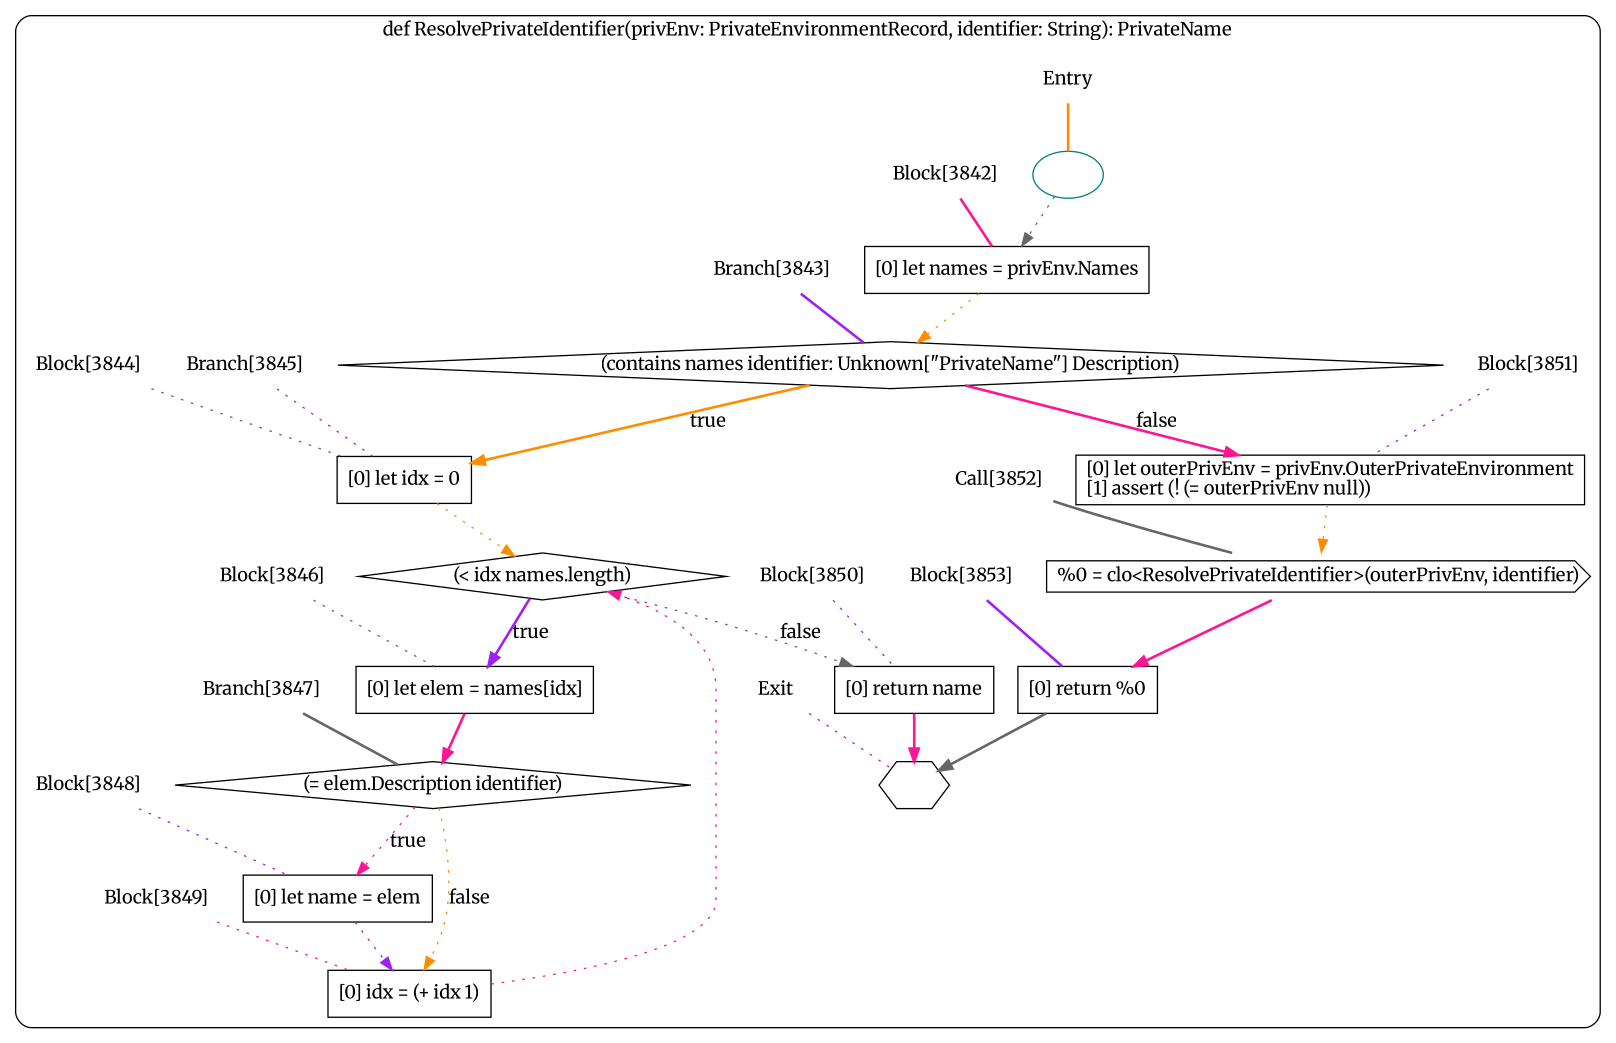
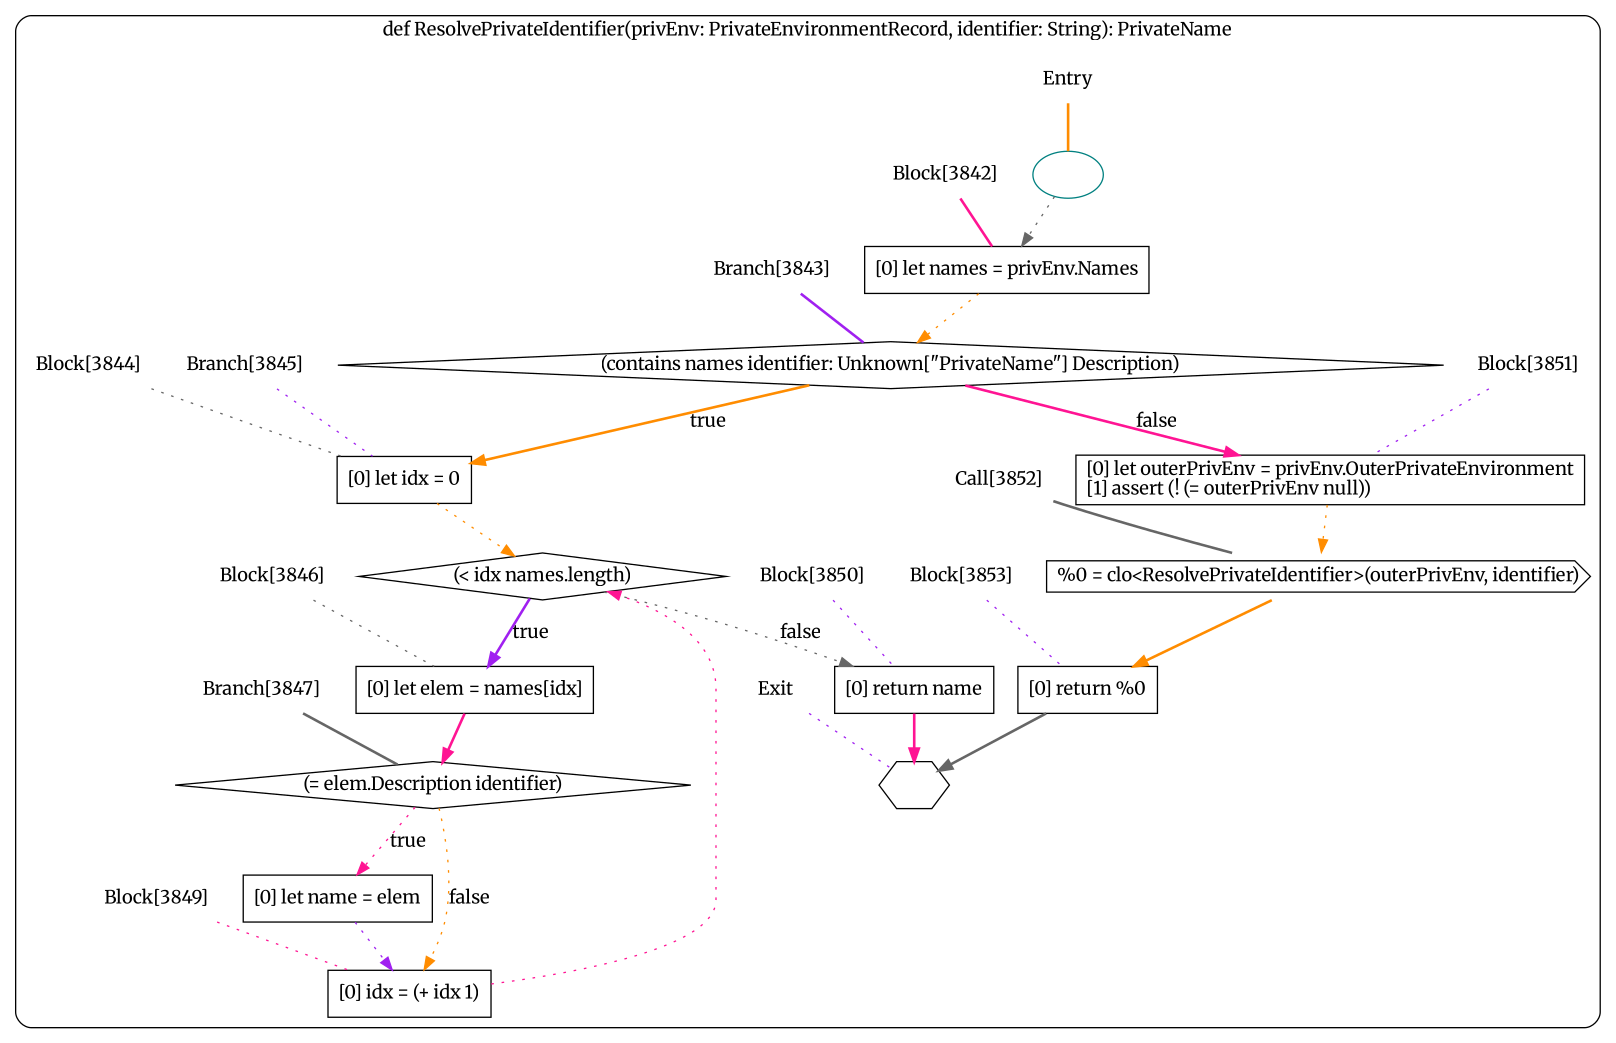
(1209, 630) -> (1209, 630)
(1024, 633) -> (1024, 633)
(89, 785) -> none
